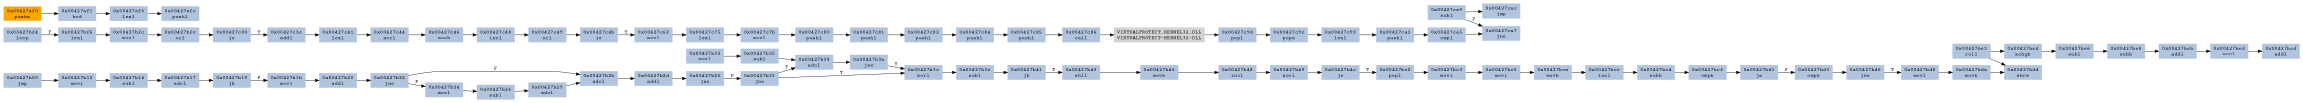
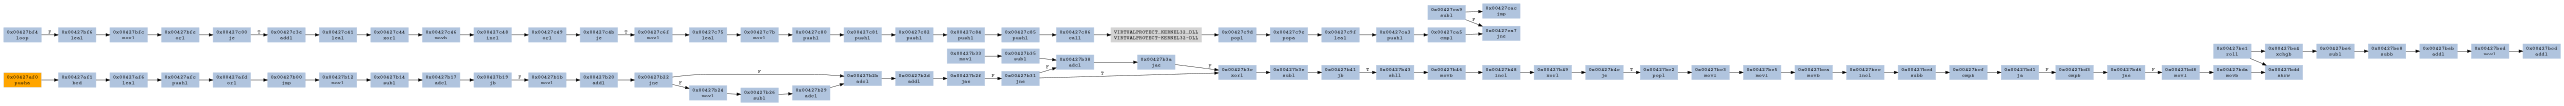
(896, 64) -> (1210, 66)
(1893, 70) -> (2153, 70)
none -> (232, 80)
